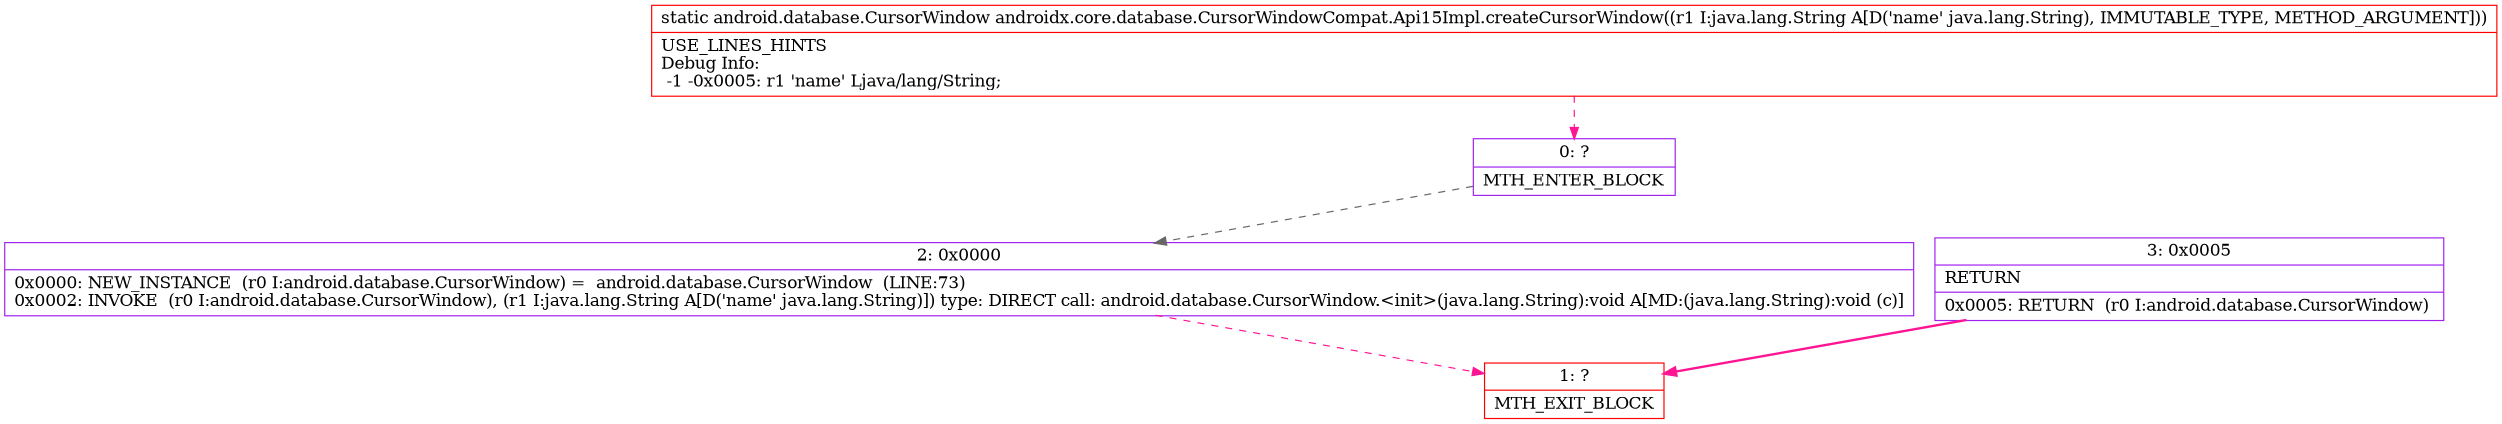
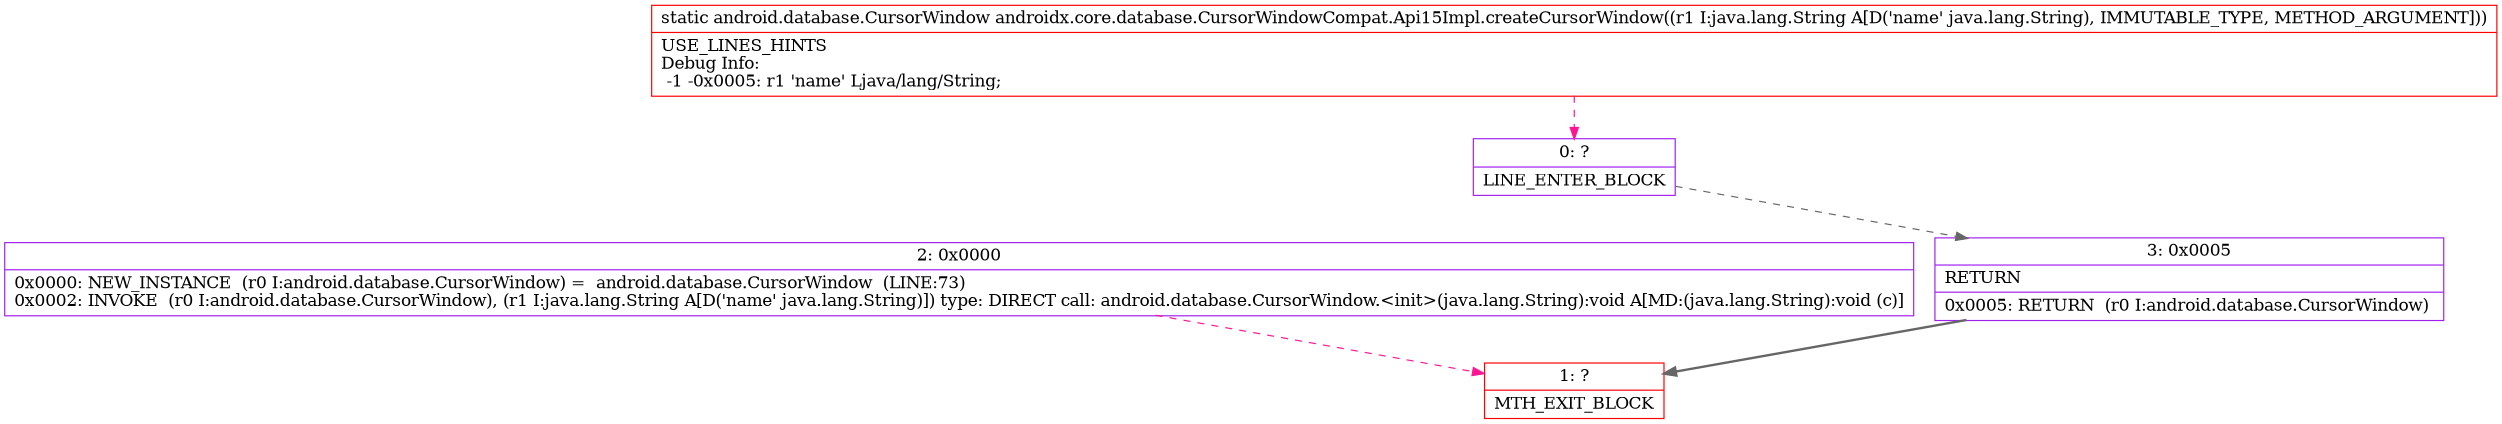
(1574, 181) -> (1574, 181)
(1320, 214) -> (1816, 211)
(1821, 346) -> (1821, 346)
